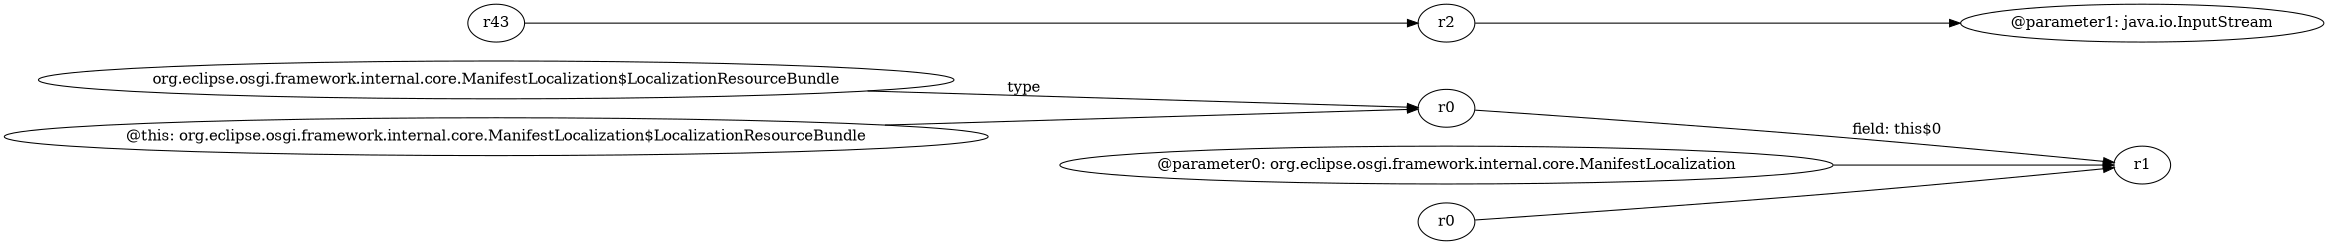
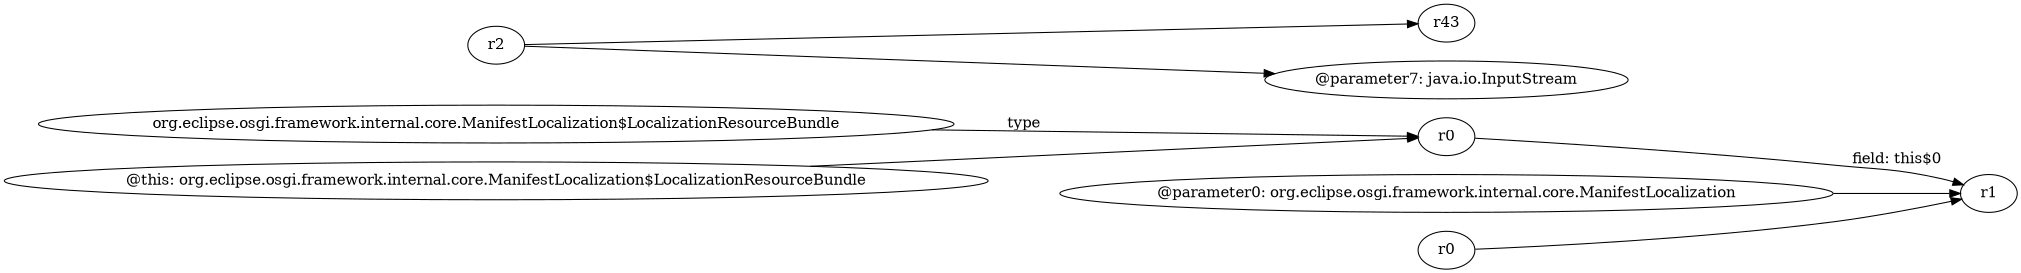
(966, 23) -> (966, 34)
(2142, 23) -> (1447, 80)
